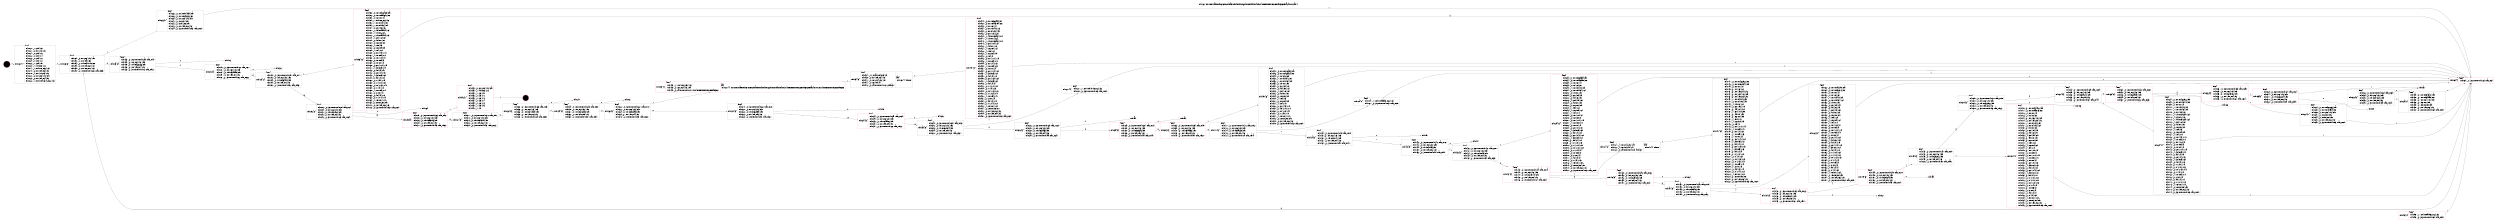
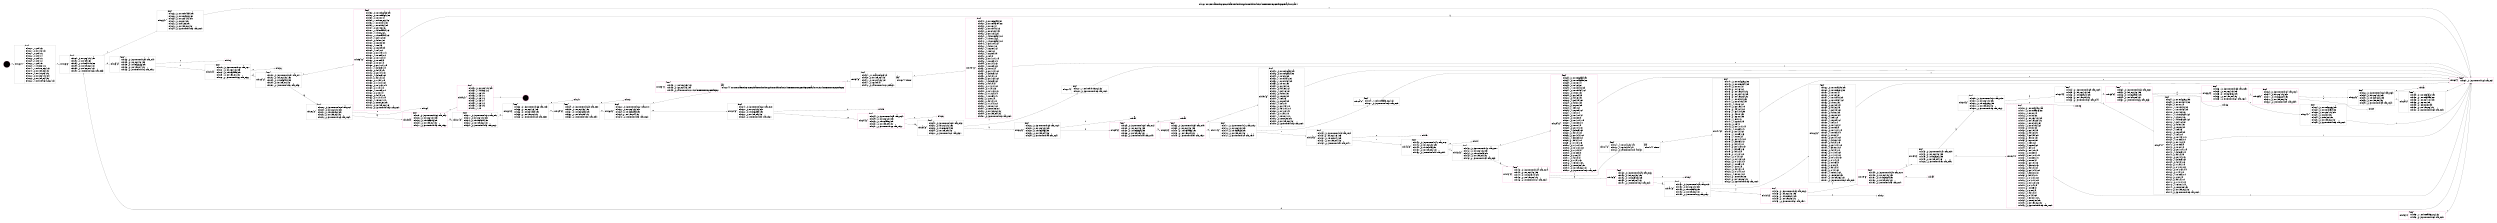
(2358, 89) -> (2323, 97)
